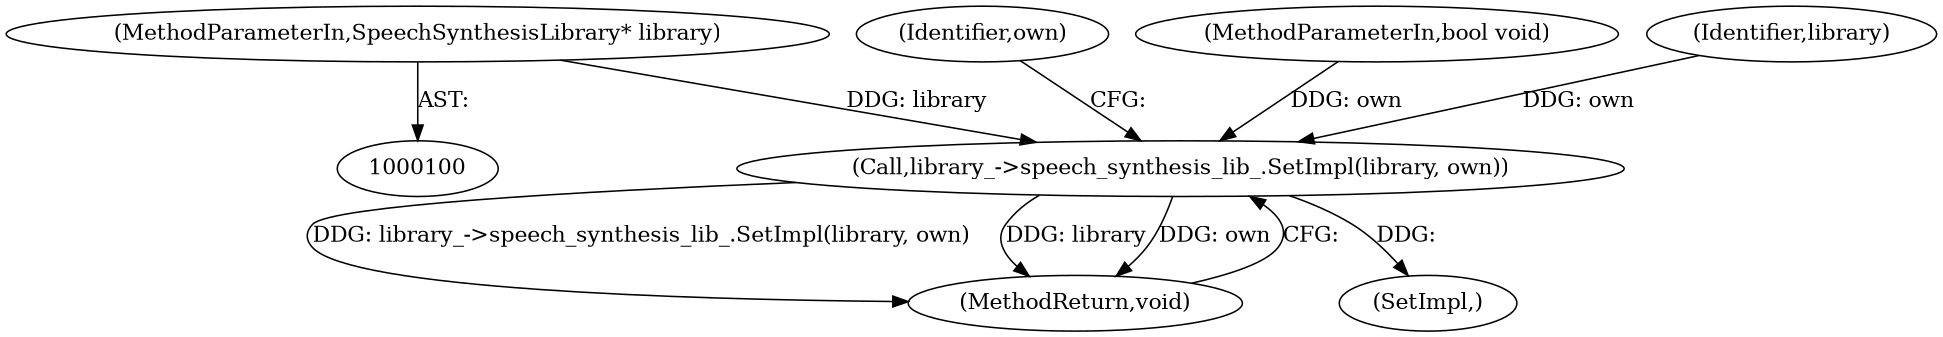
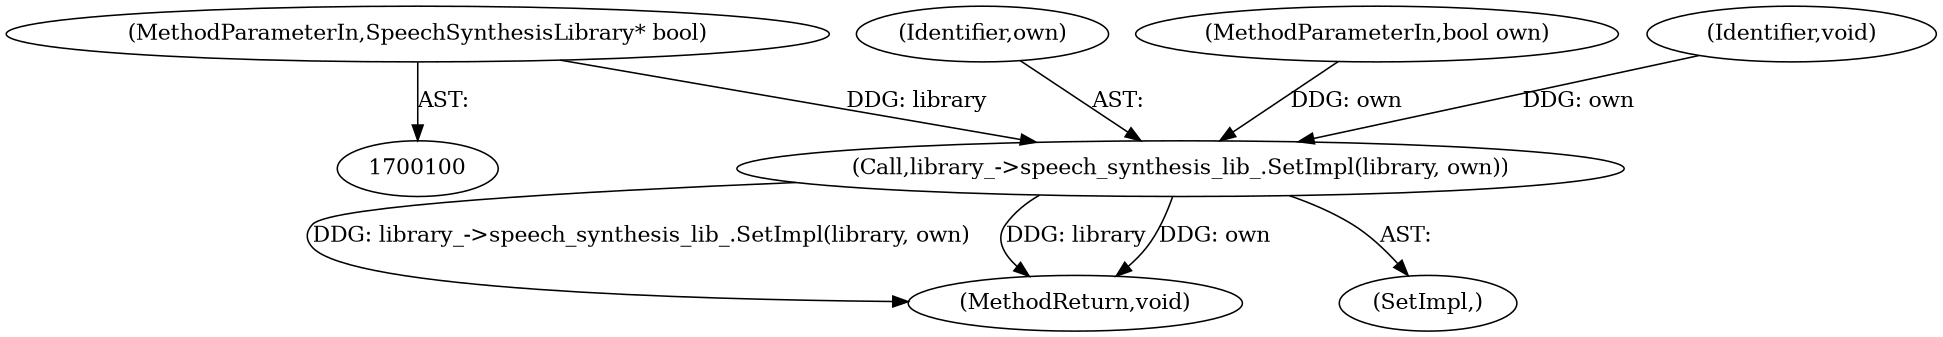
(418, 34) -> (418, 34)
(1377, 34) -> (1377, 34)
(1792, 34) -> (1792, 34)
(1122, 101) -> (1122, 101)
(418, 169) -> (418, 169)
(1410, 236) -> (1410, 236)
(1261, 260) -> none
